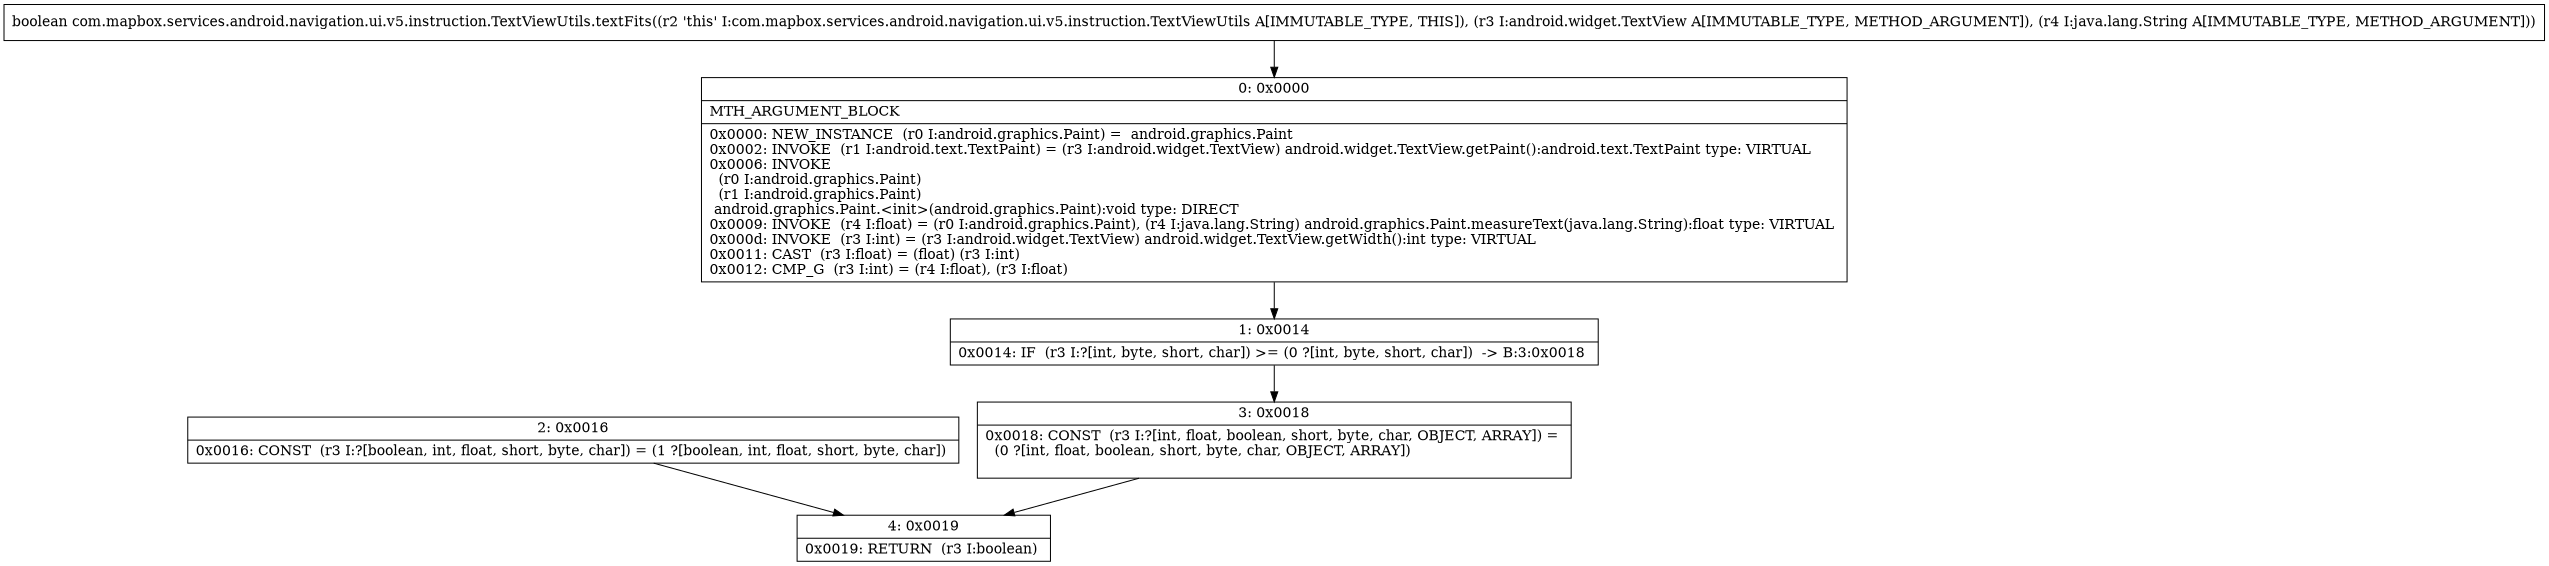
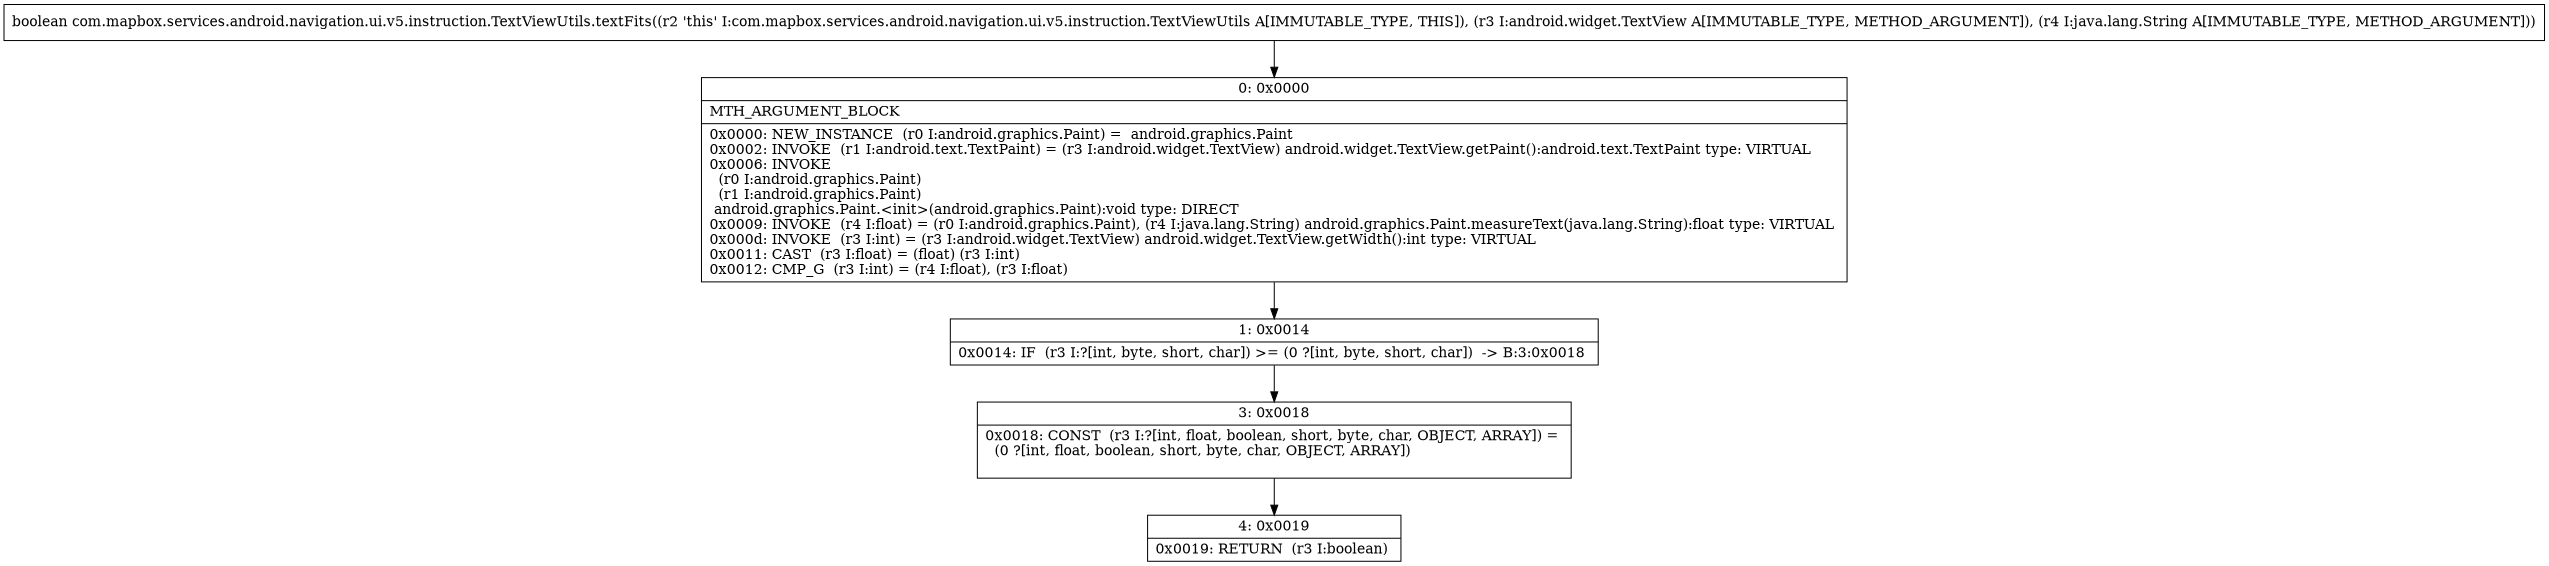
(573, 440) -> none
